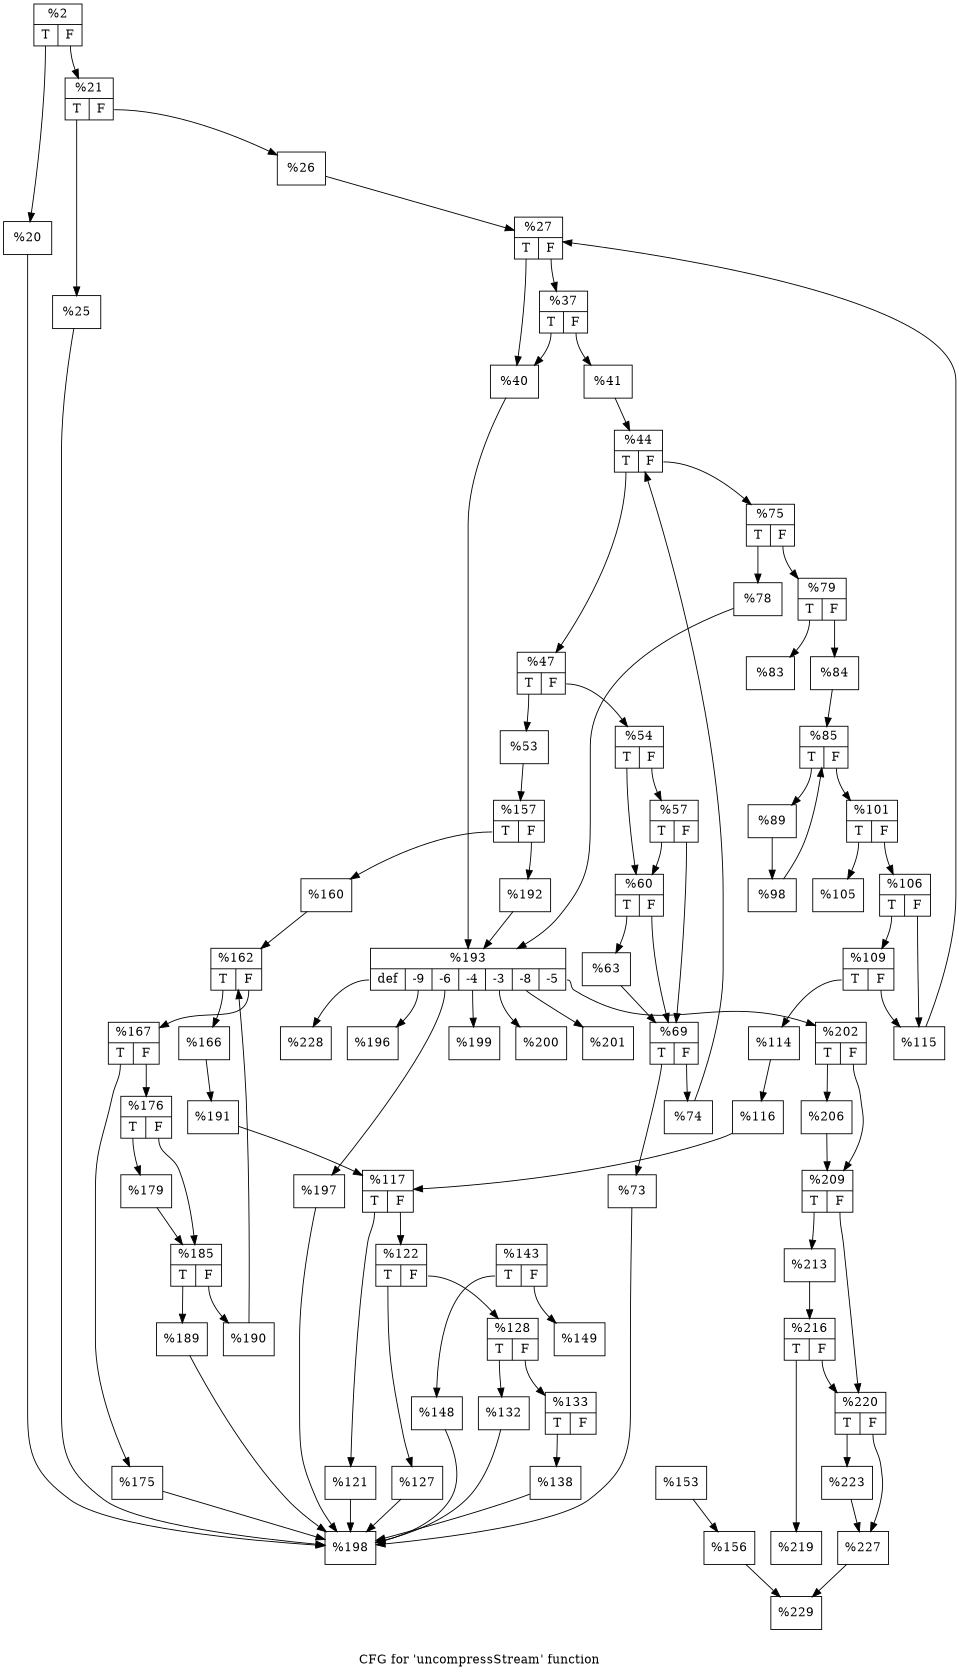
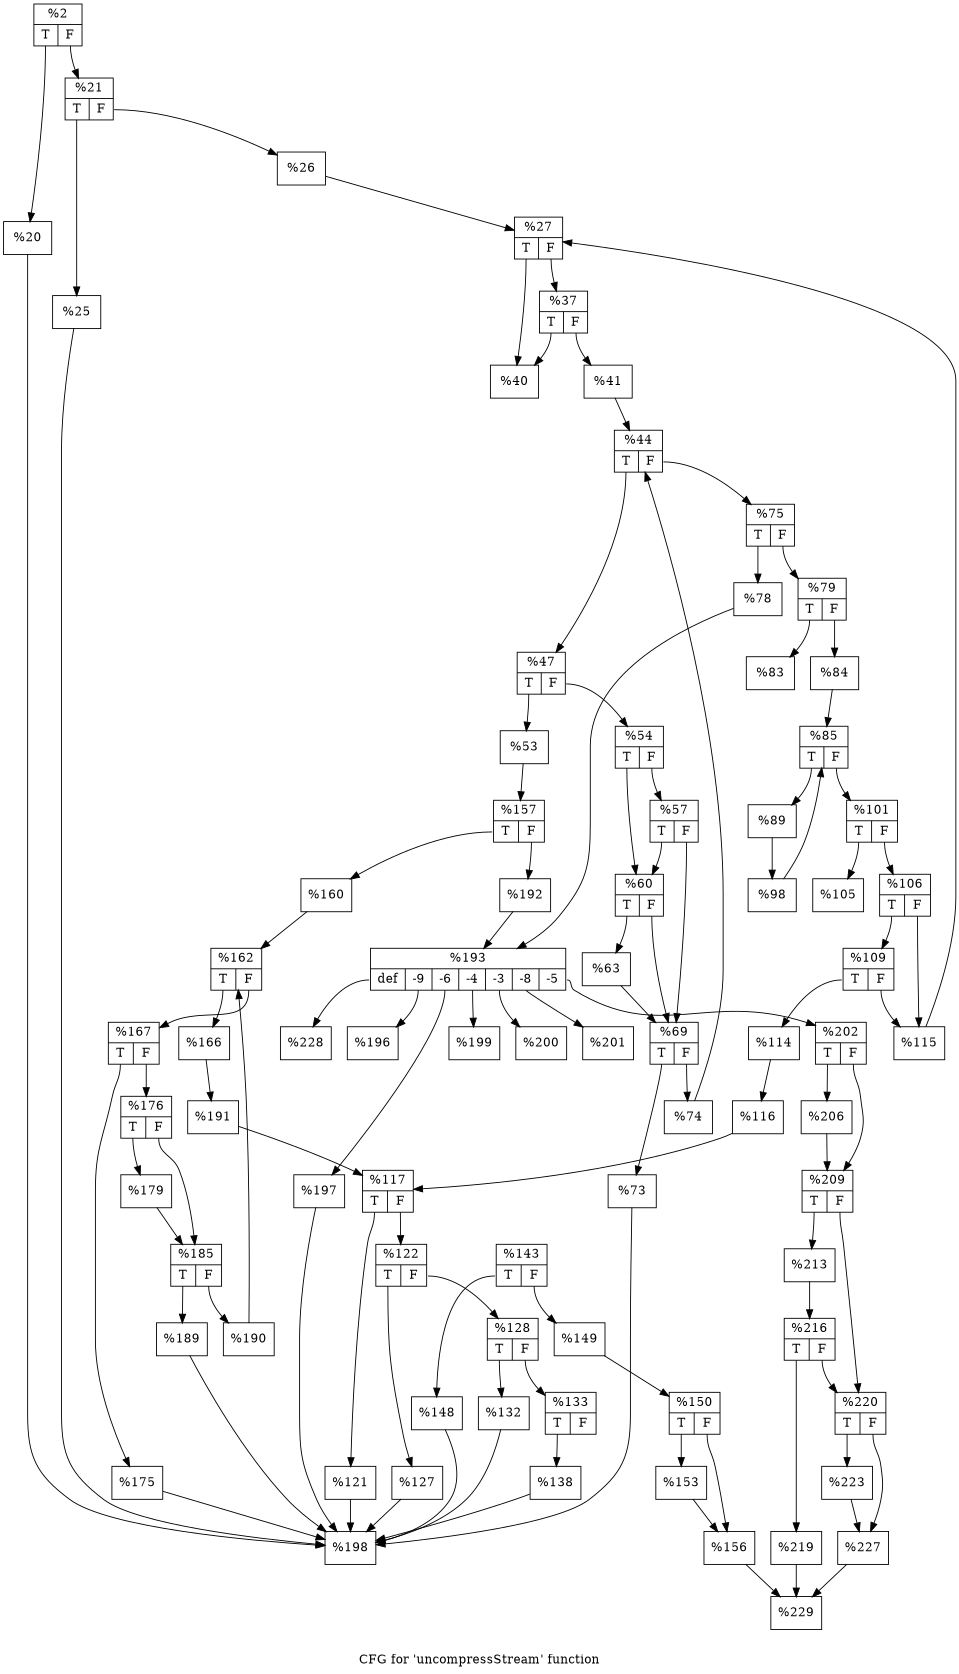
(468, 665) -> none
none -> (695, 1413)
none -> (796, 1576)
